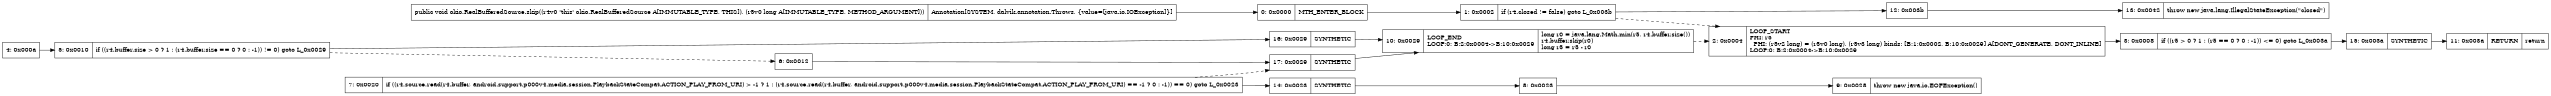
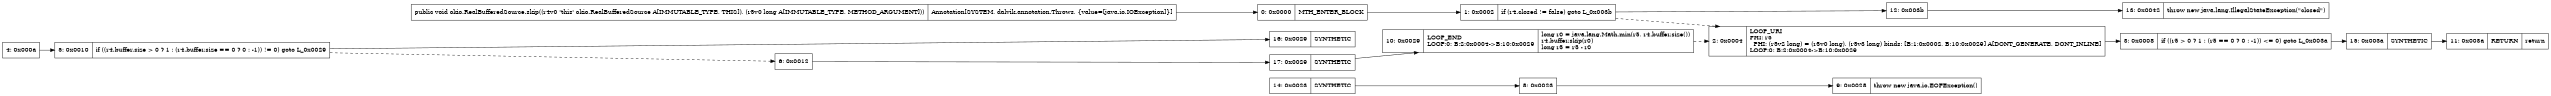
(1770, 31) -> (1766, 31)
(1367, 40) -> none
(794, 85) -> none
